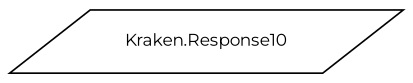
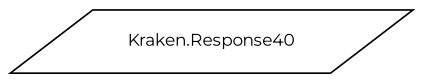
(206, 42) -> (212, 42)
